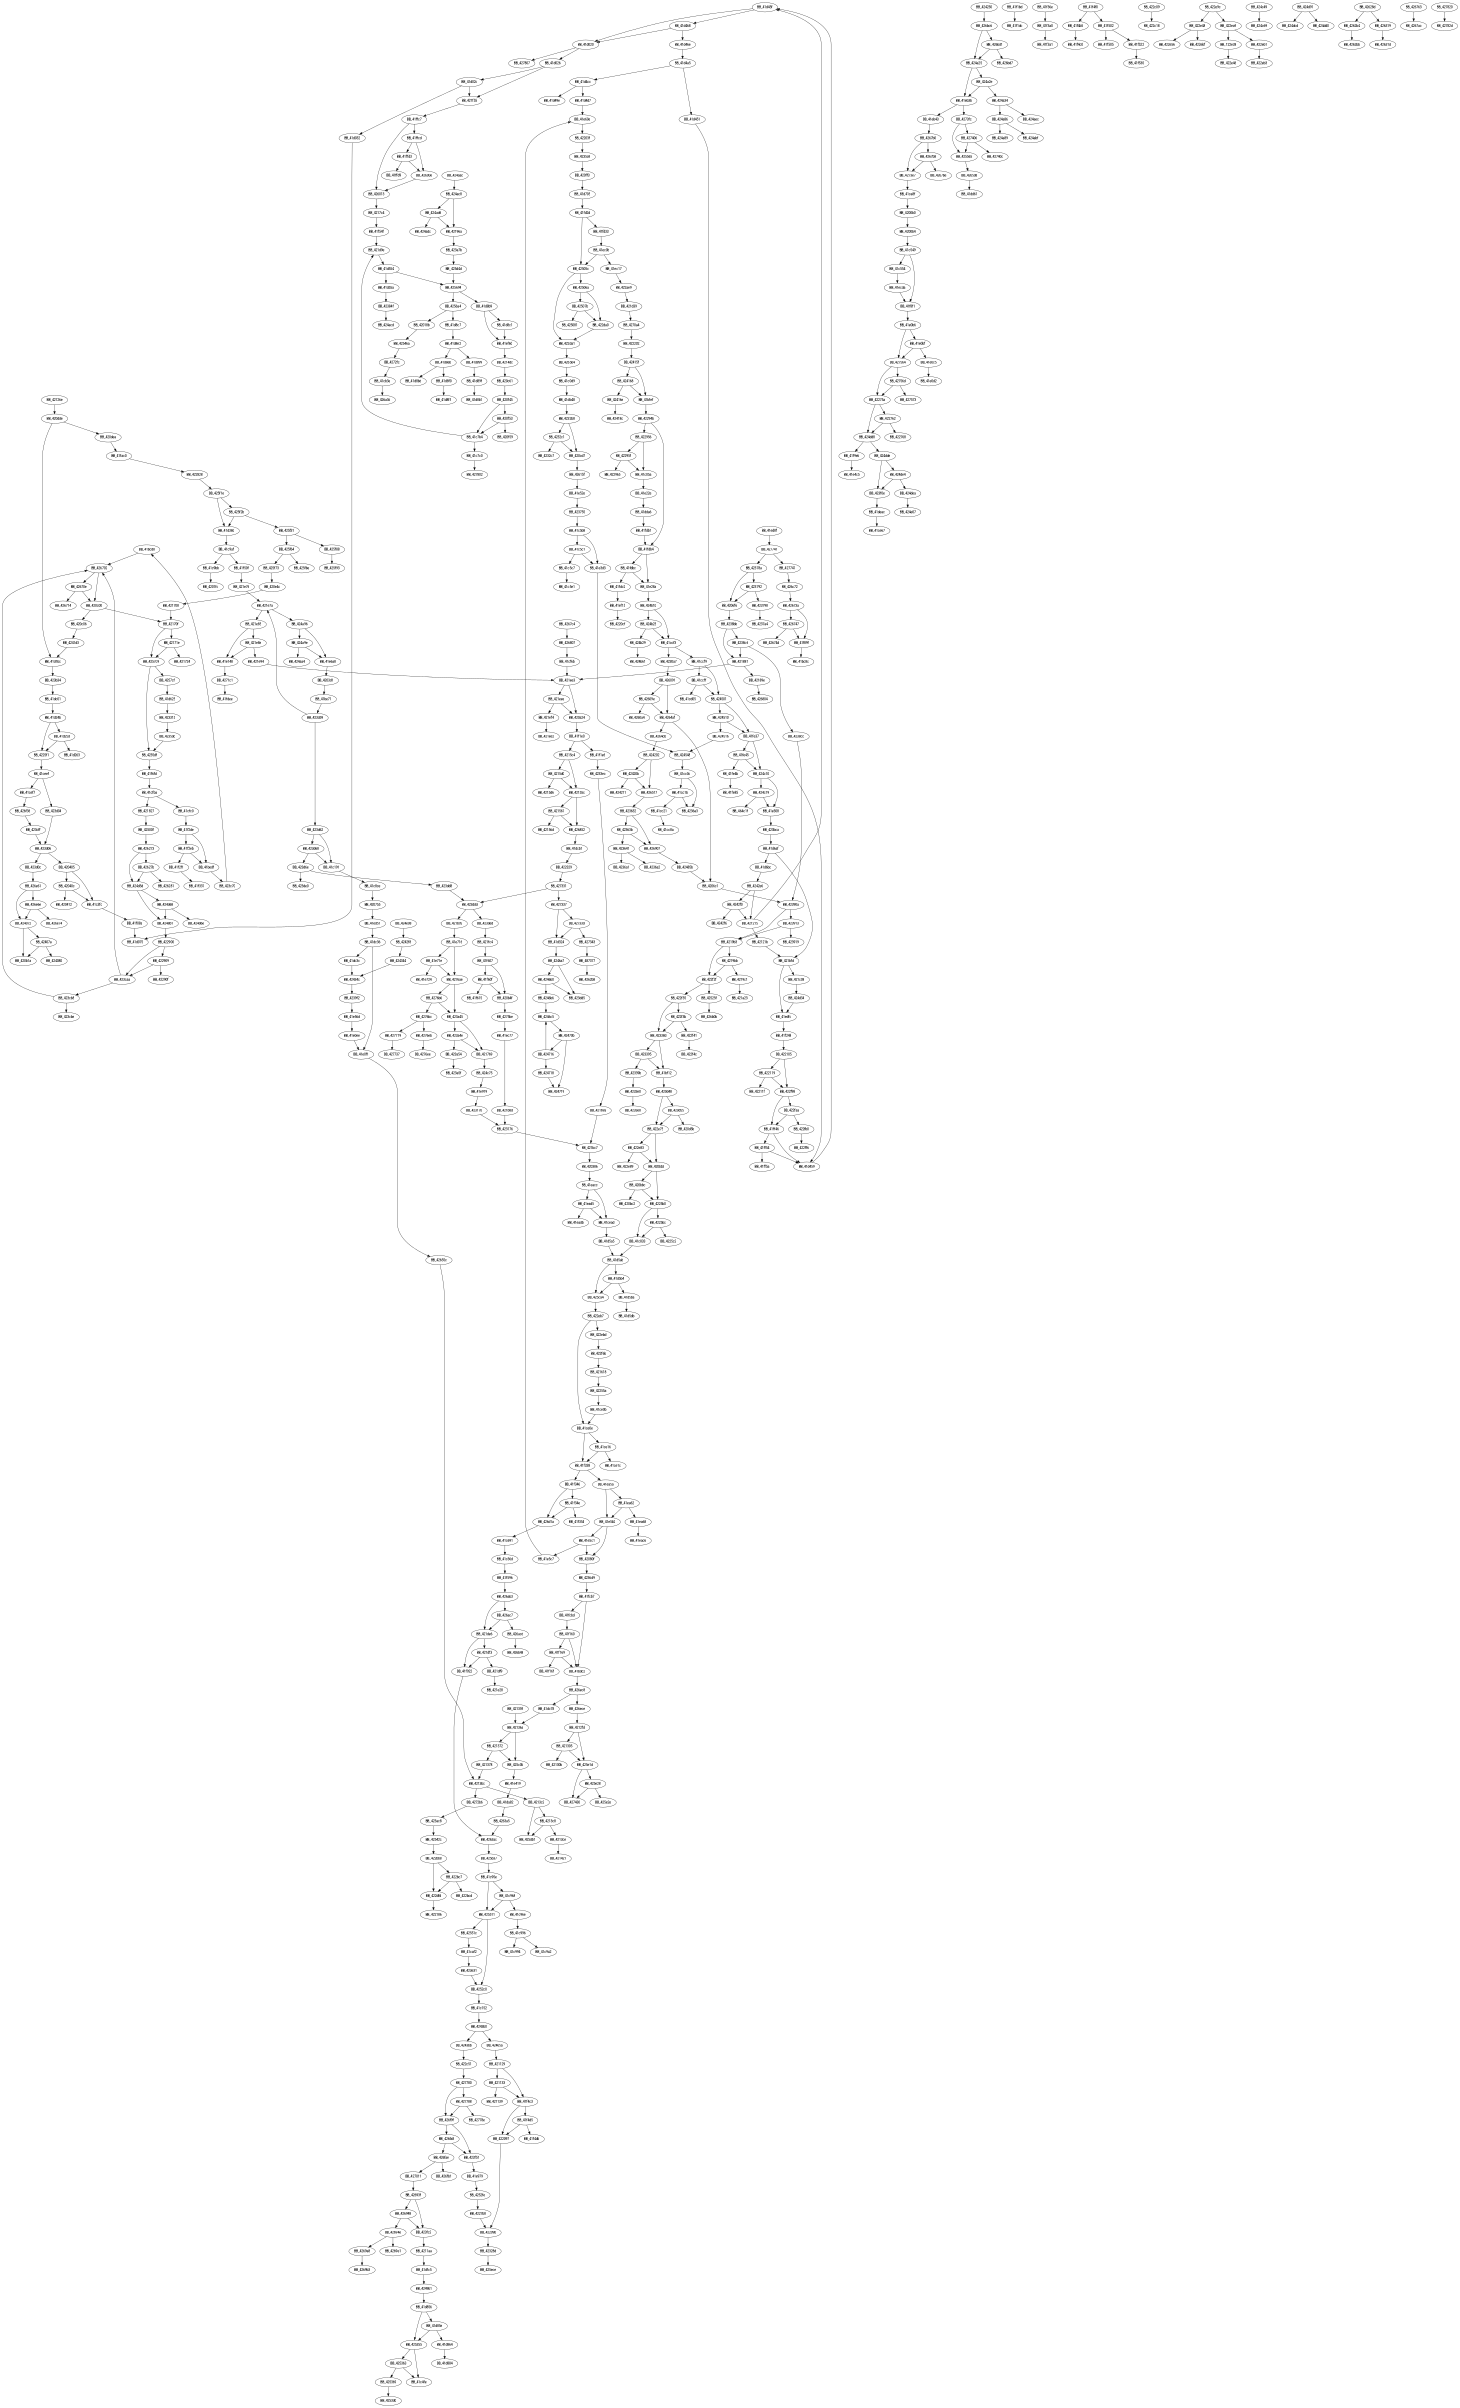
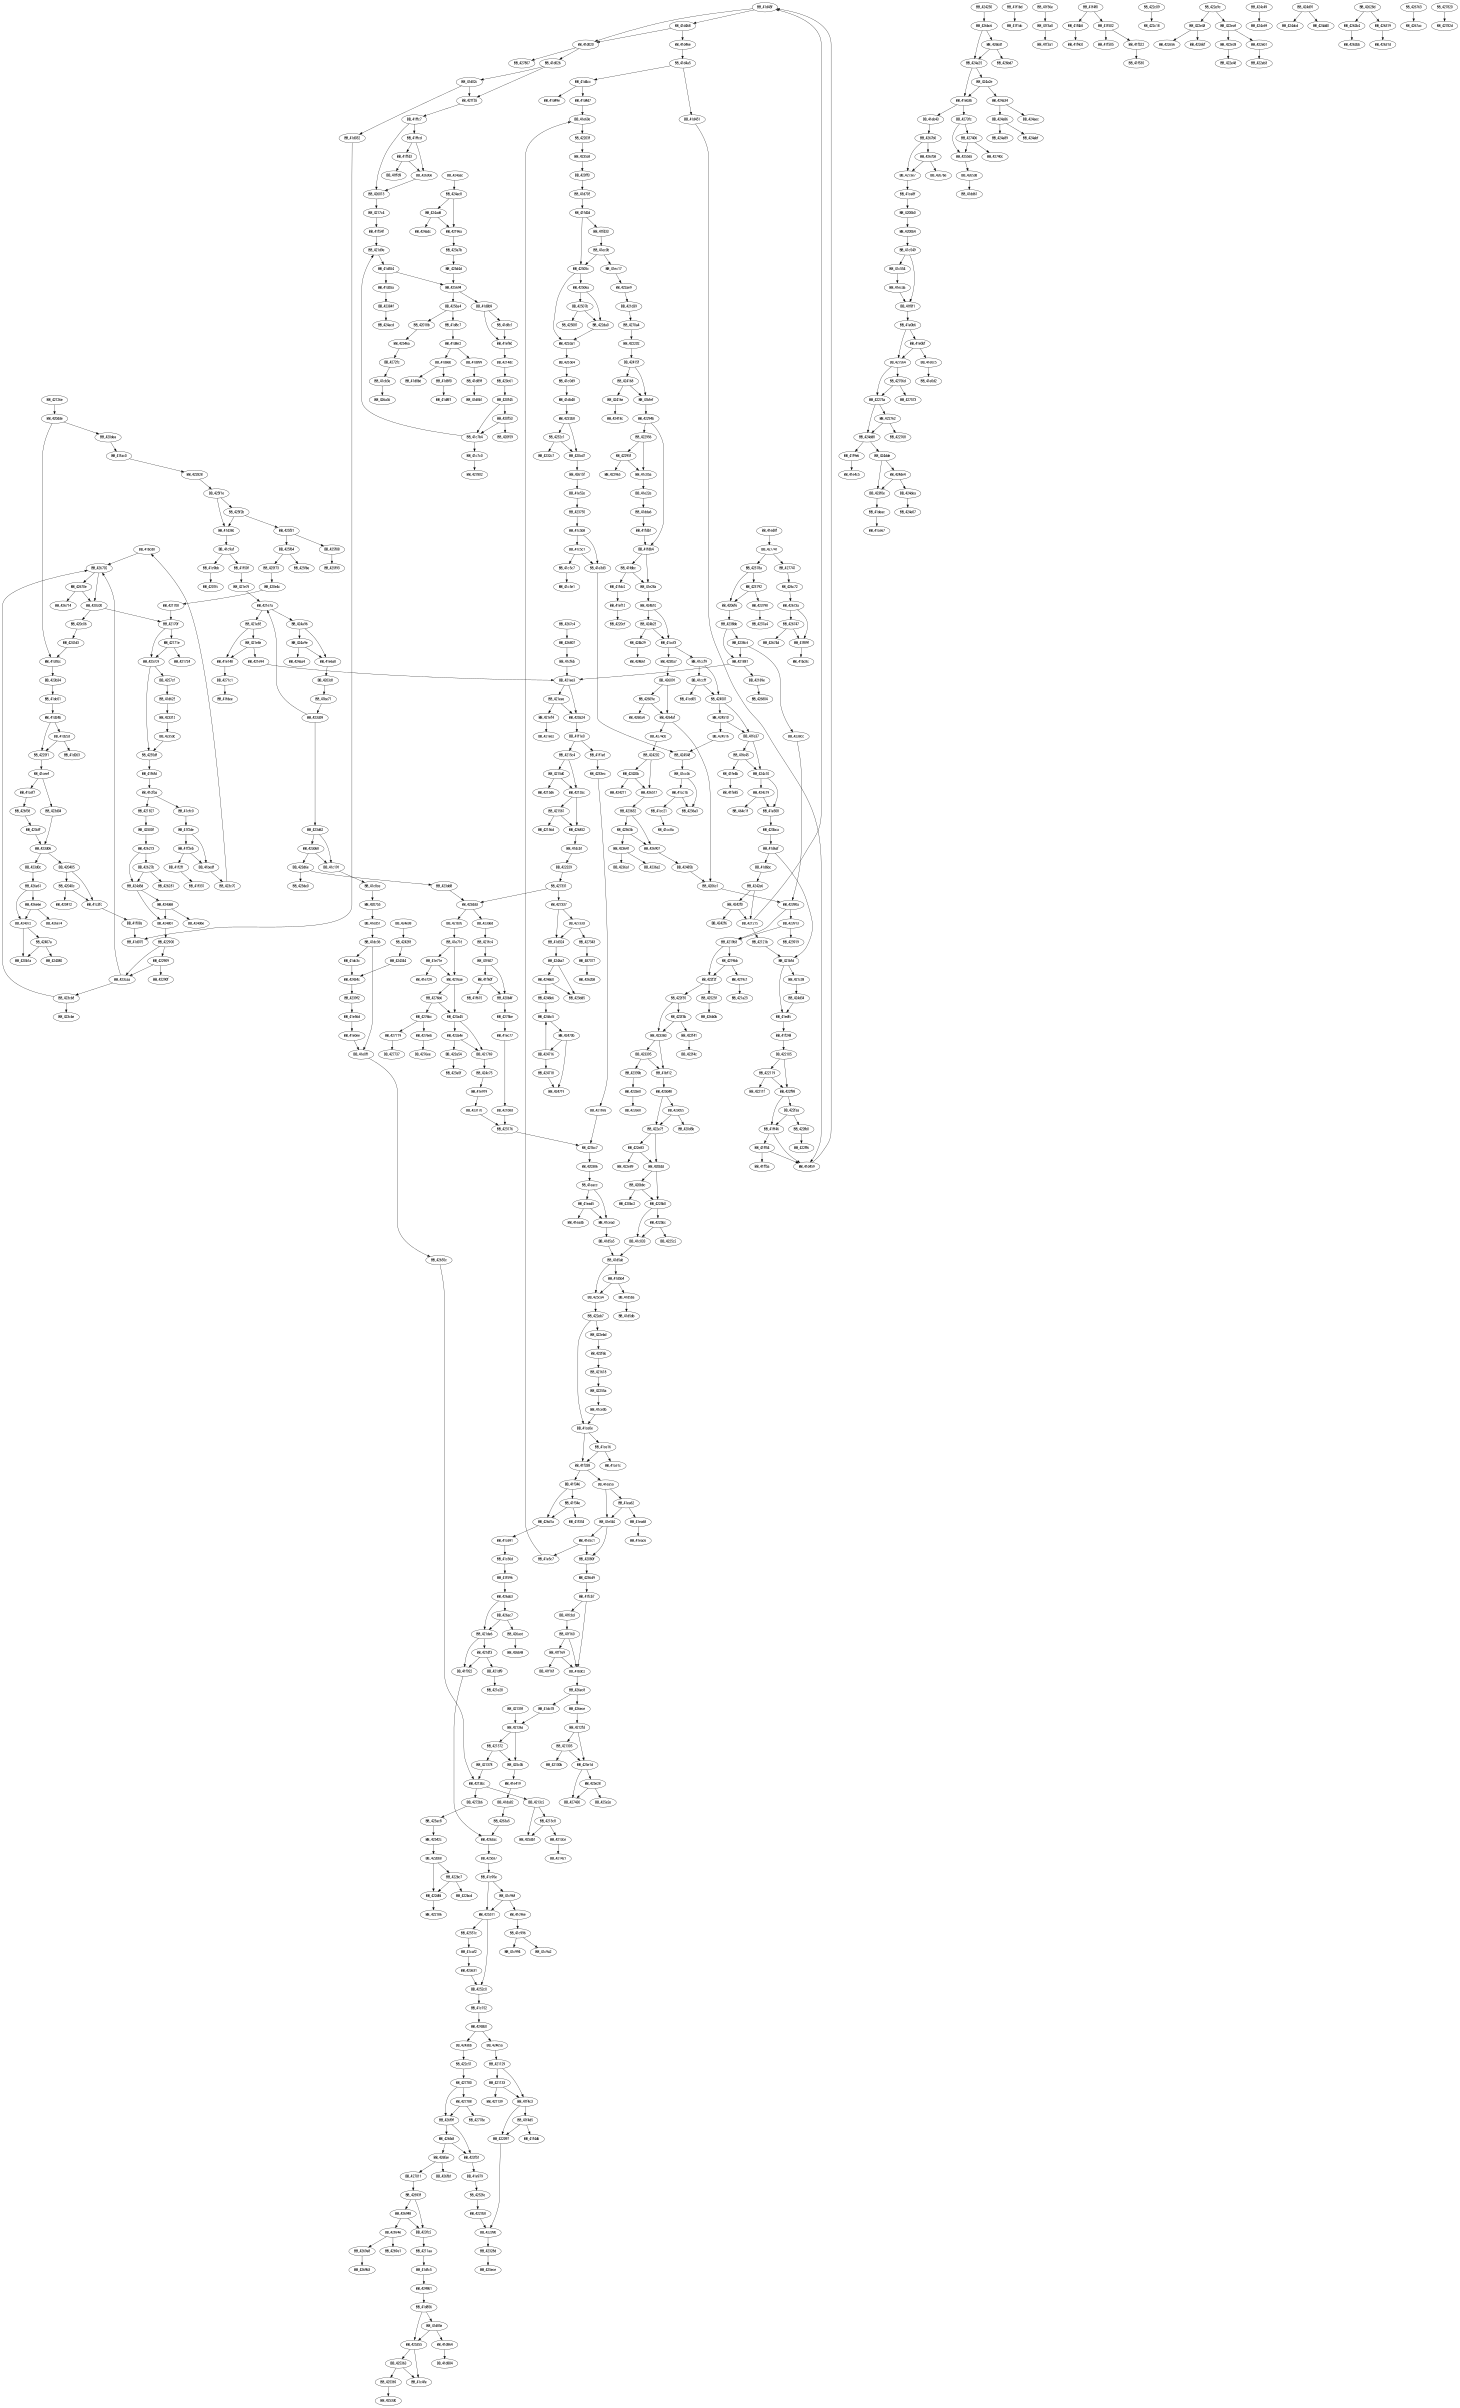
(1228, 45) -> (1228, 45)
(658, 737) -> (658, 737)
